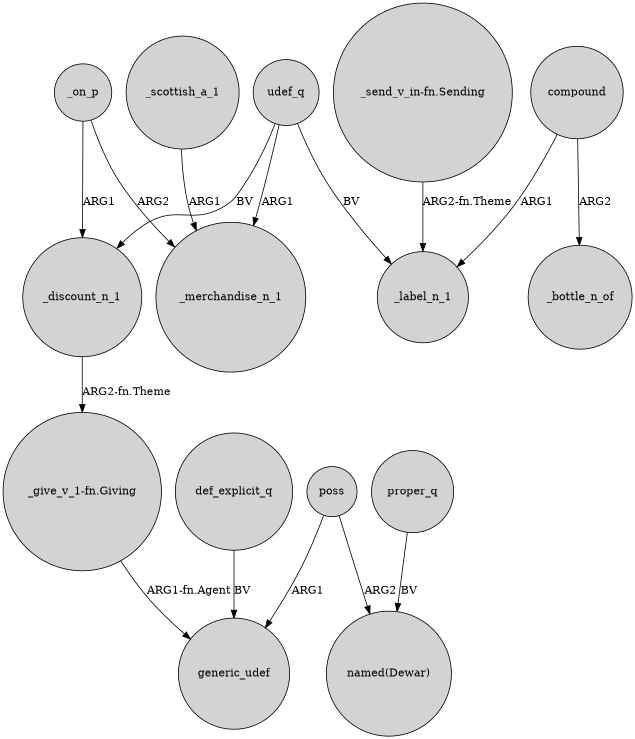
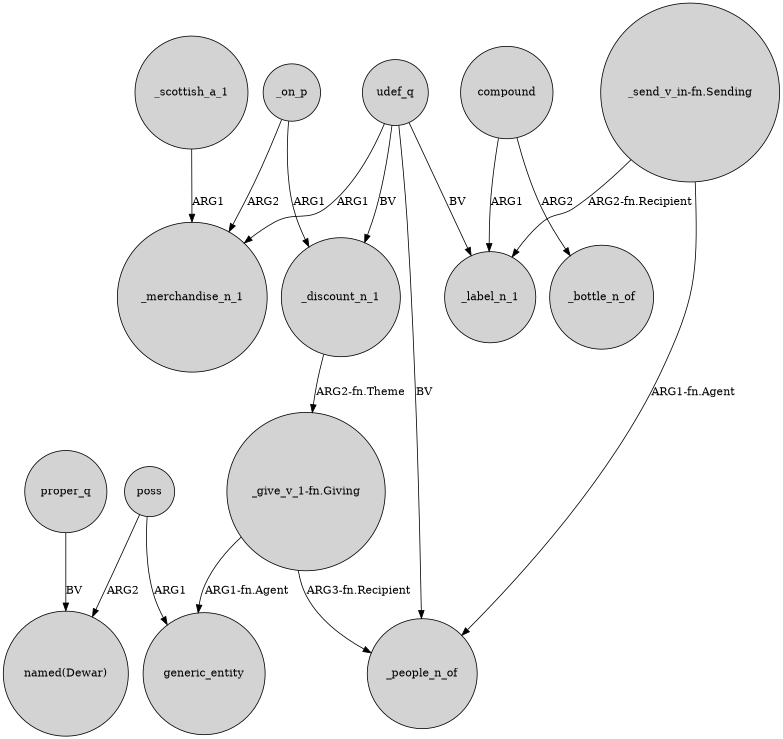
(467, 202) -> (640, 202)
(234, 492) -> none
(234, 674) -> (204, 674)
none -> (422, 674)
